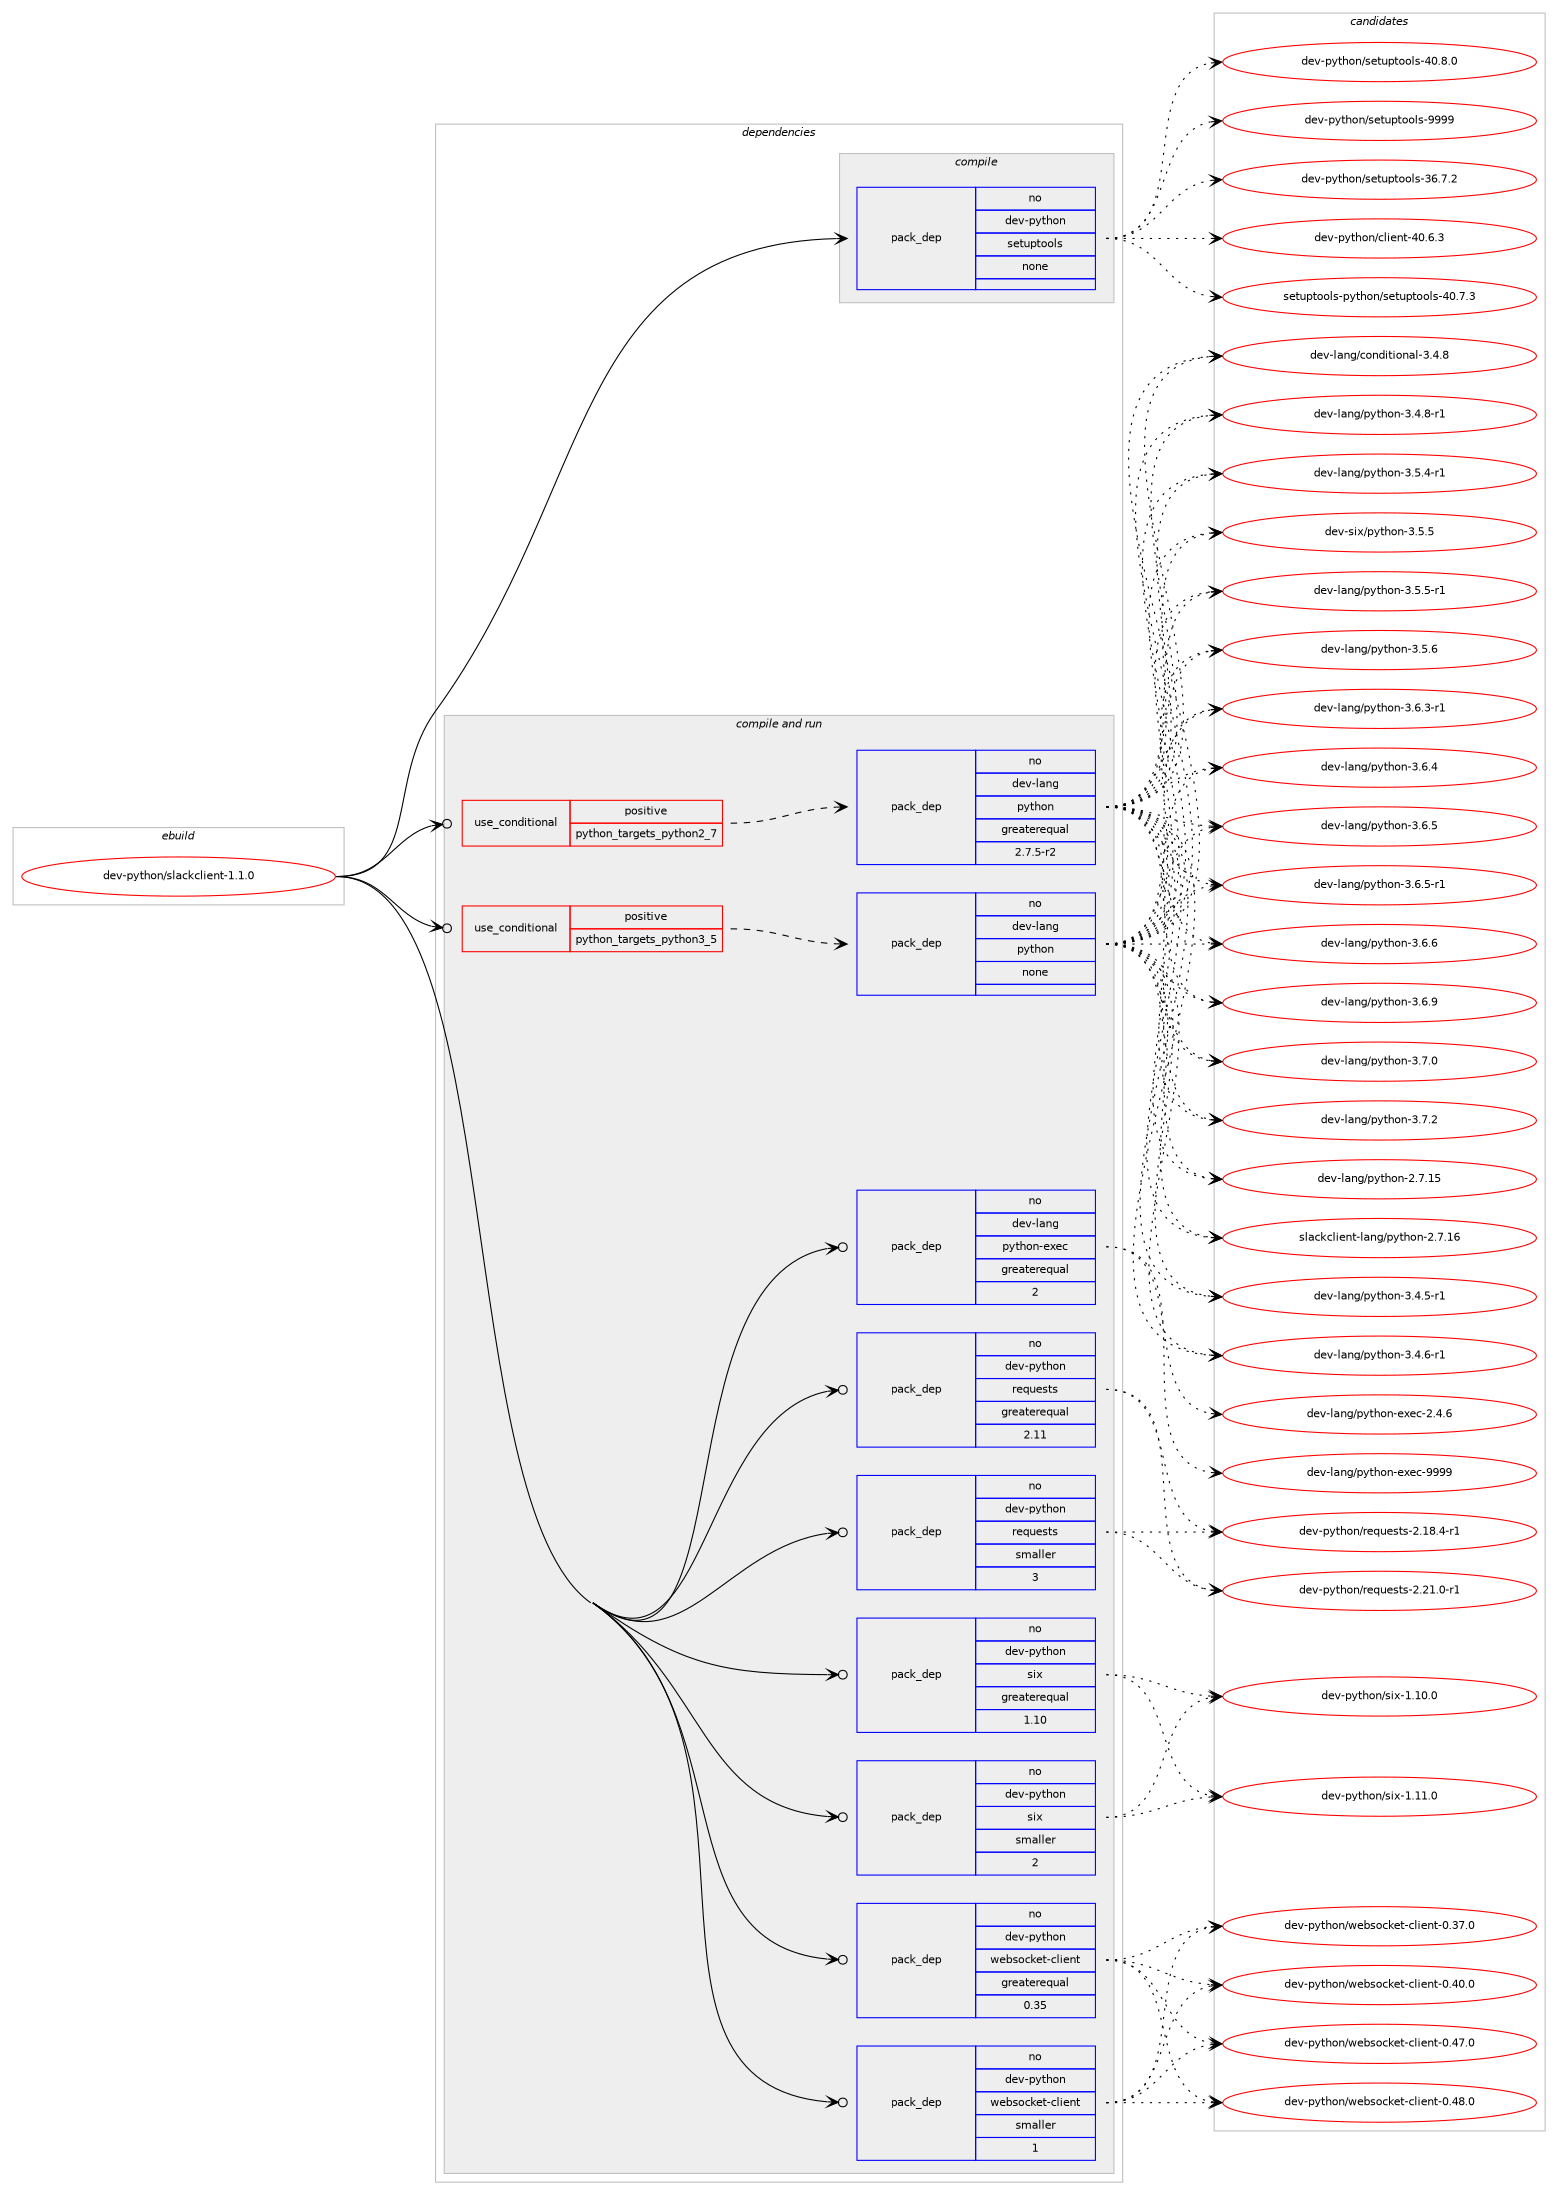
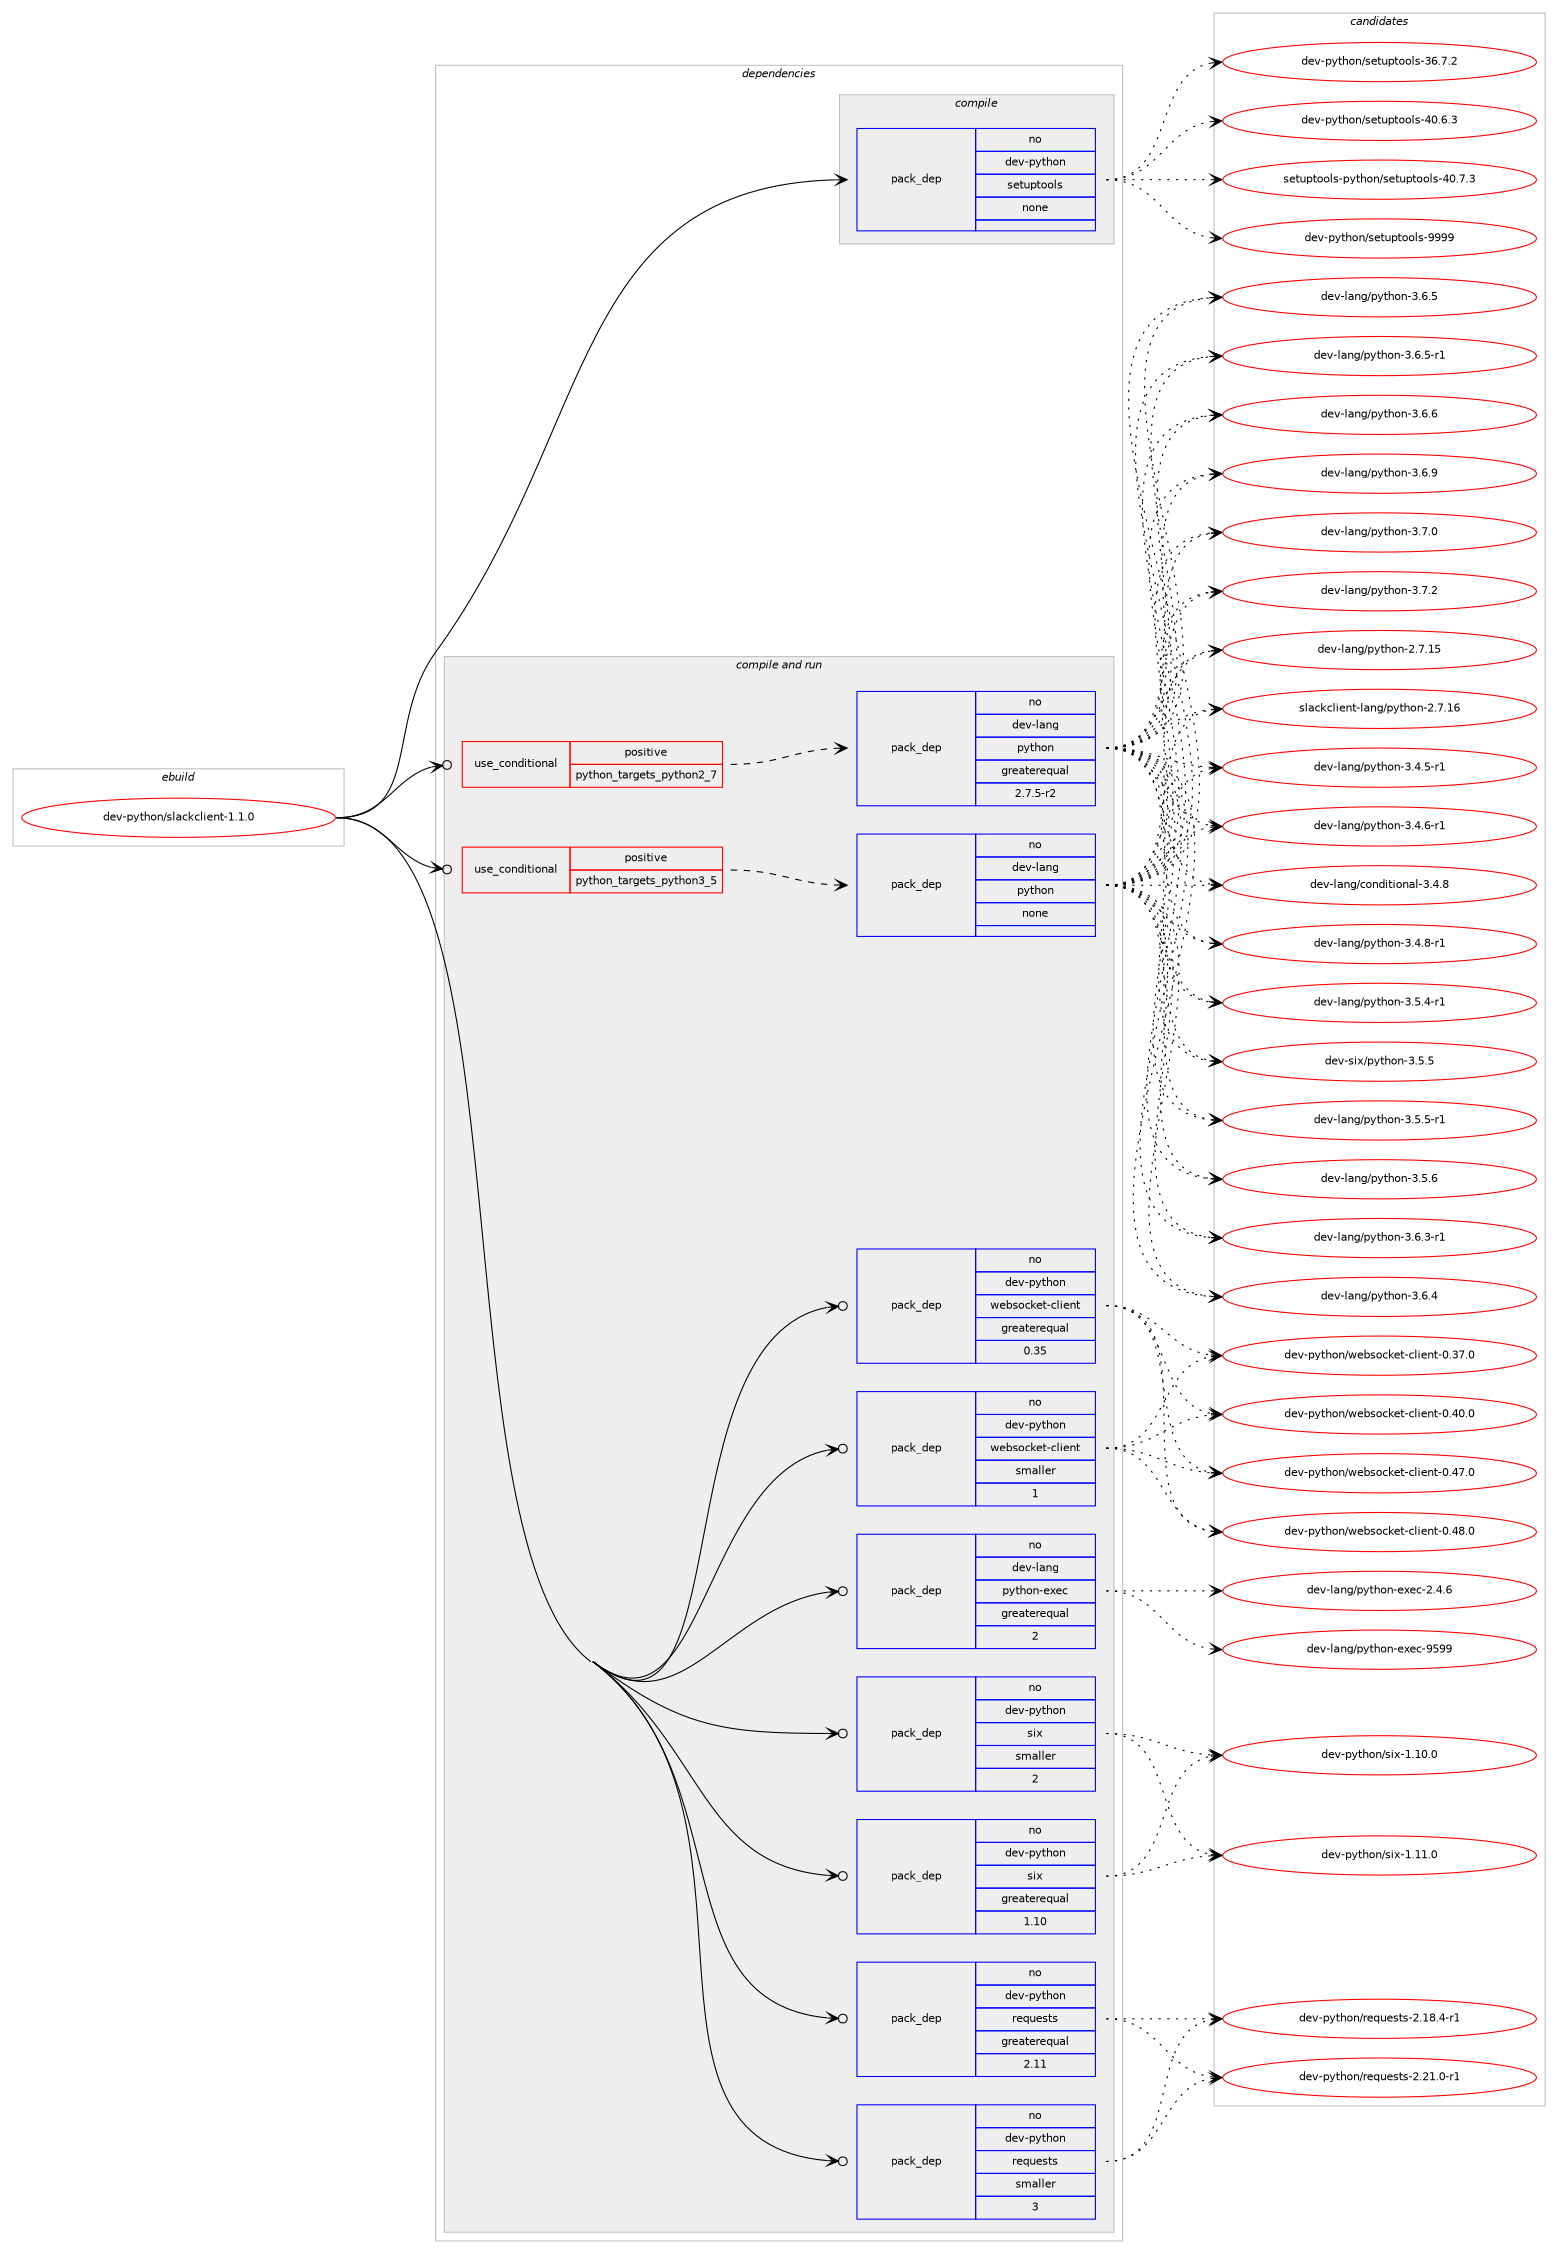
(1380, 62) -> none
(1380, 238) -> (1380, 121)
(1380, 1473) -> (1380, 1650)
